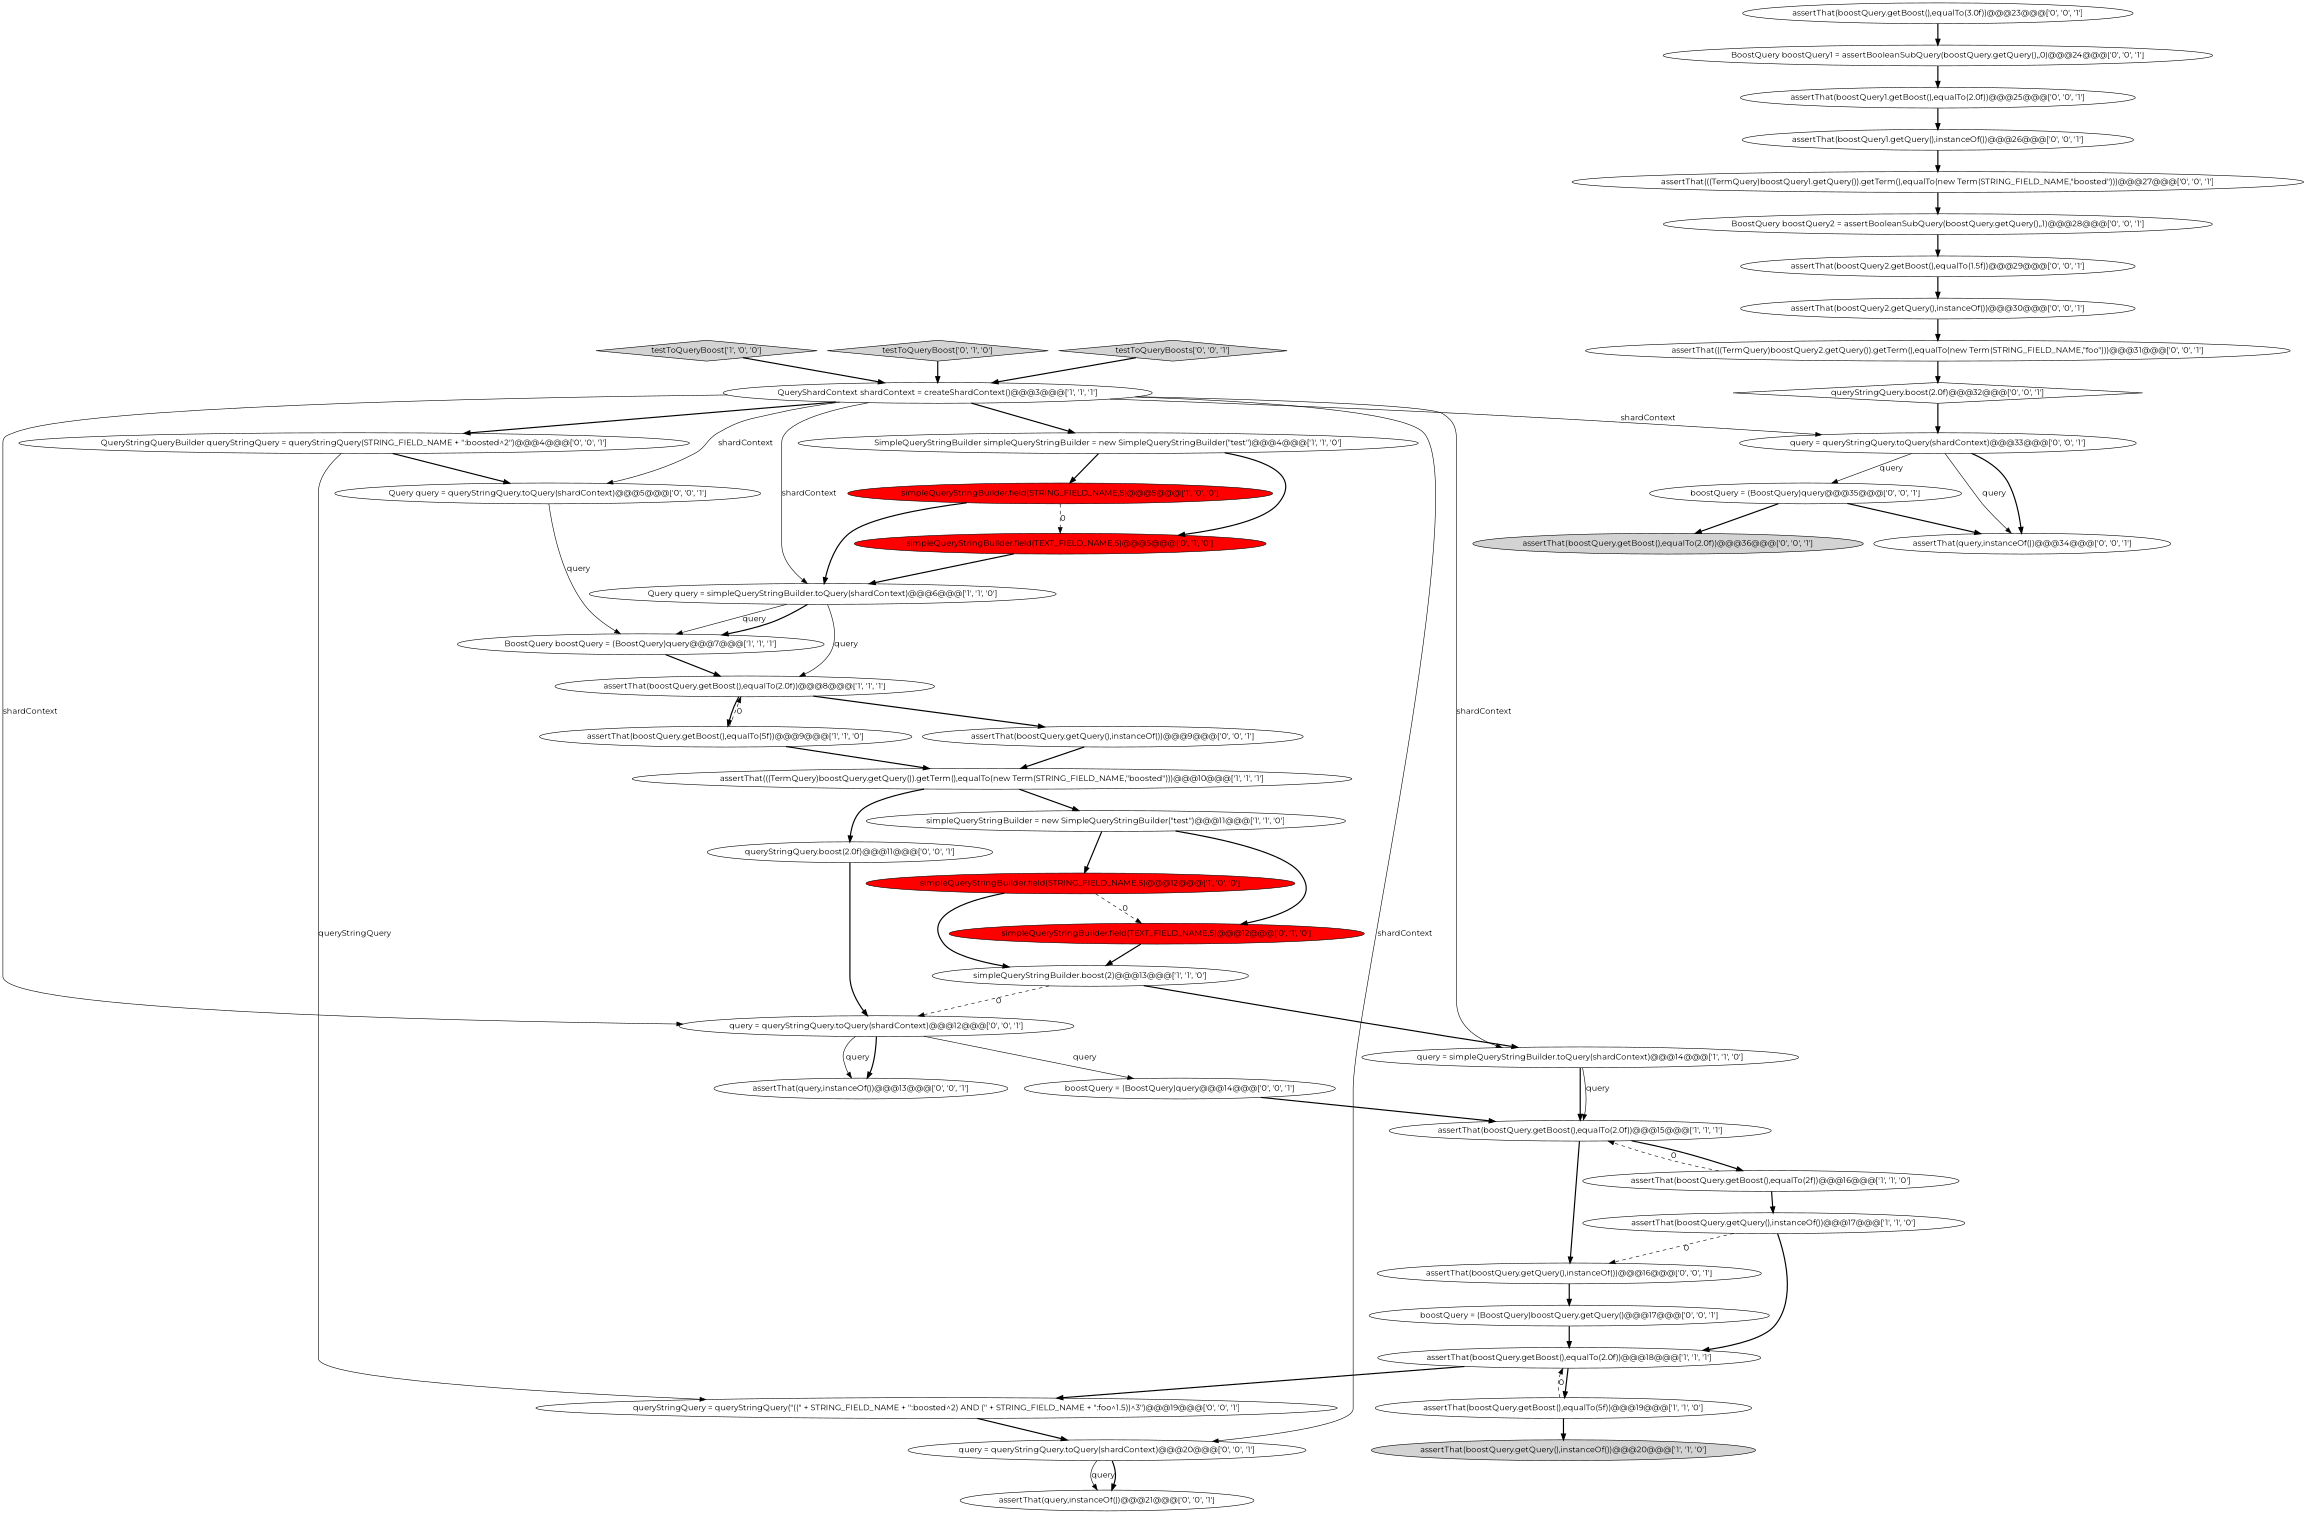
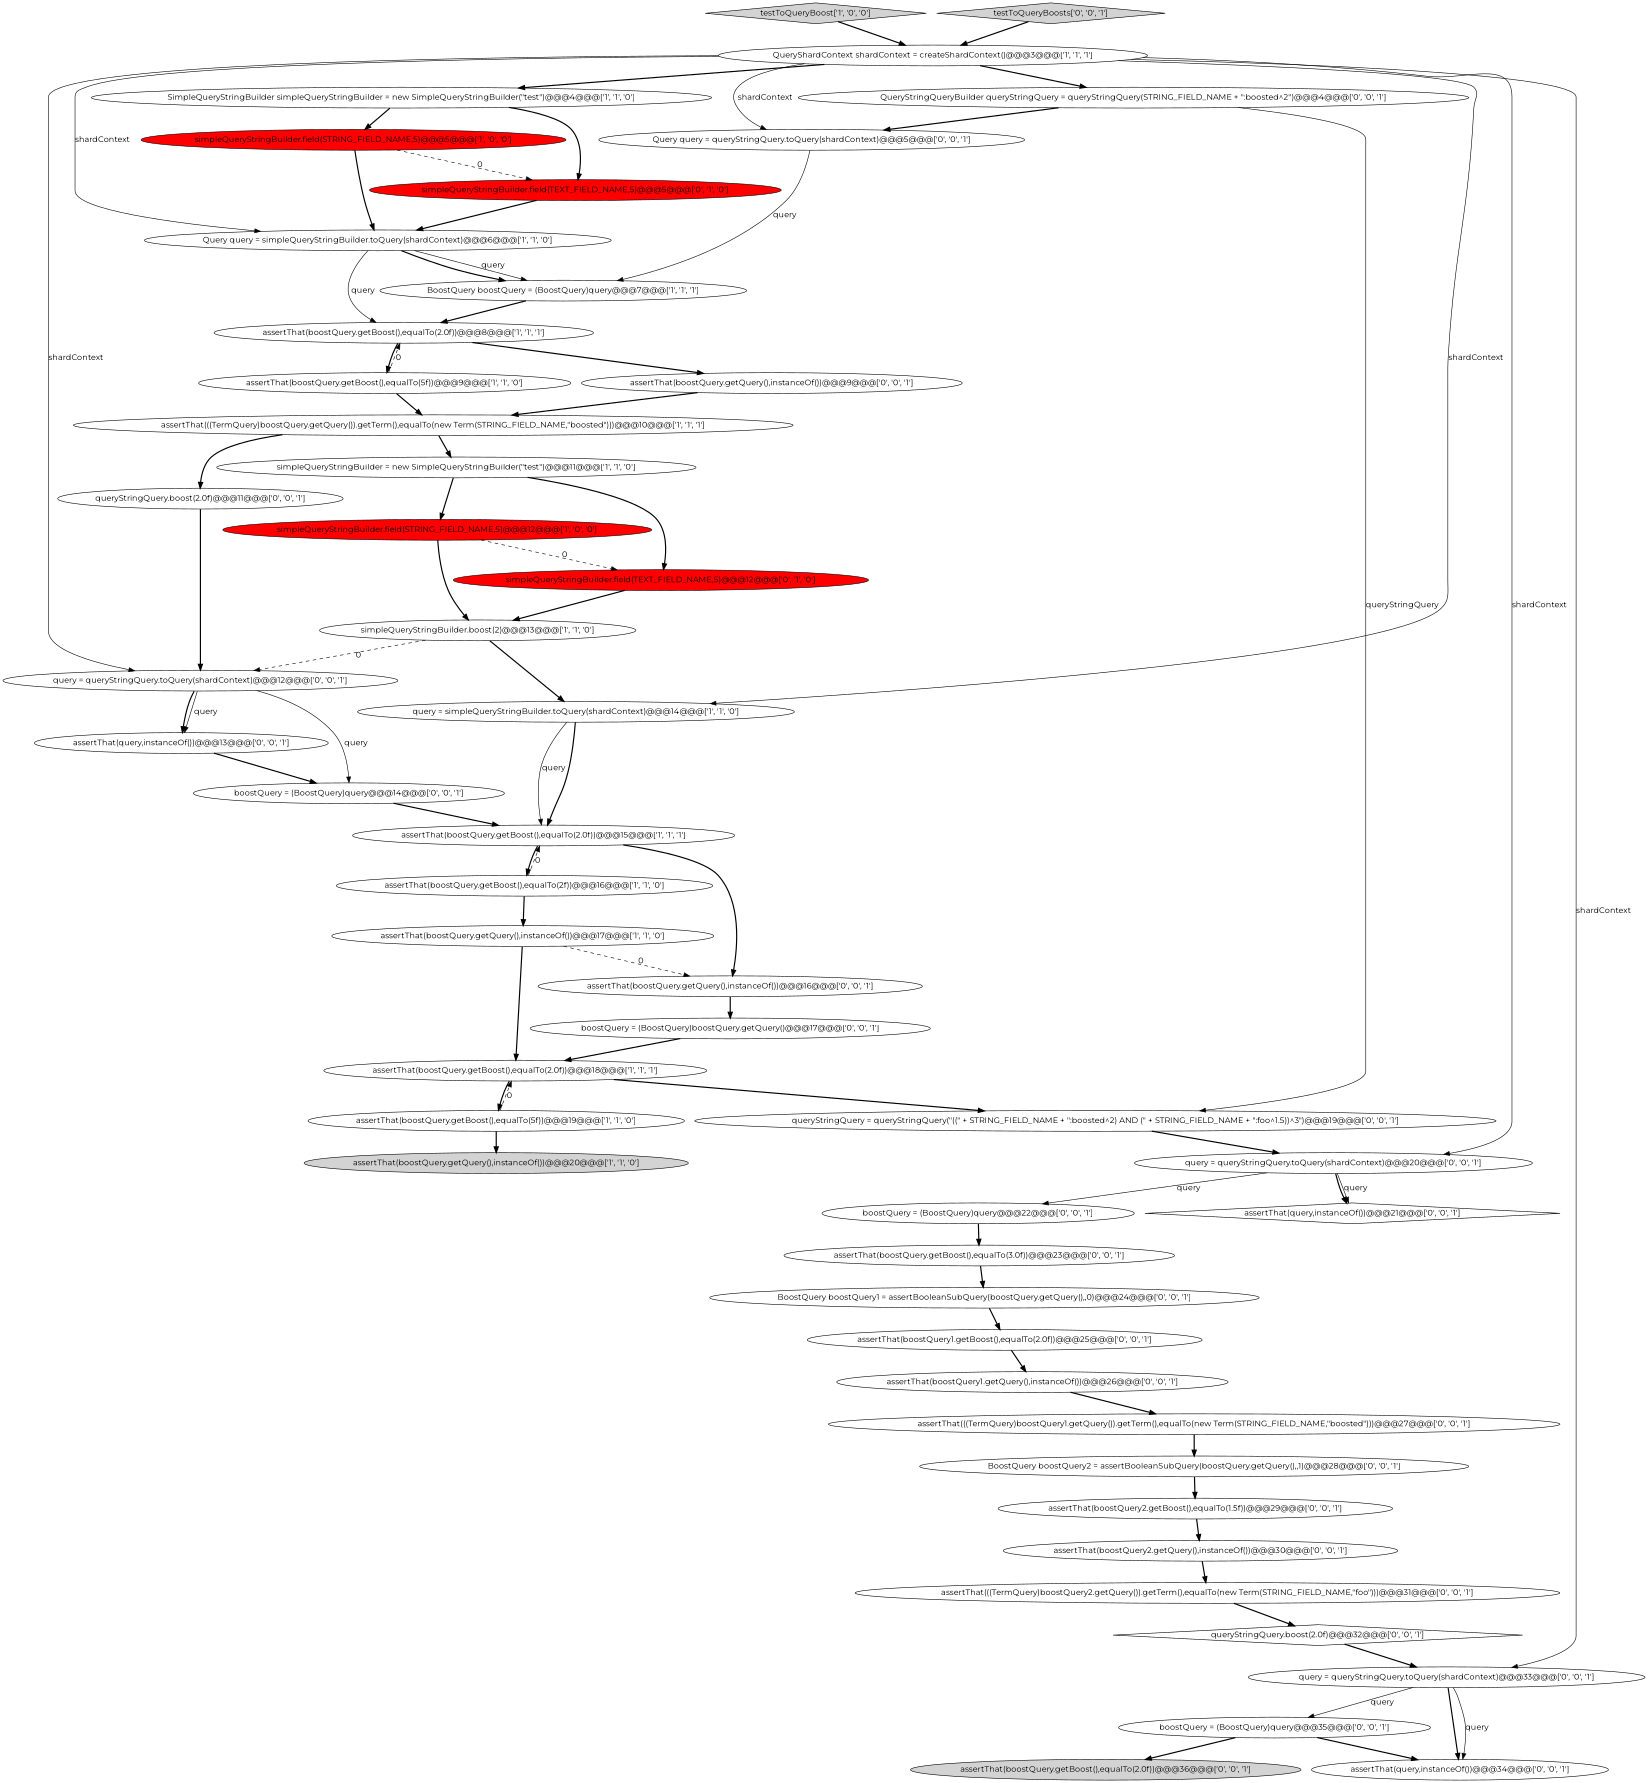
(938, 351) -> none
none -> (262, 767)
none -> (978, 1213)
(1107, 1500) -> (1353, 1213)
